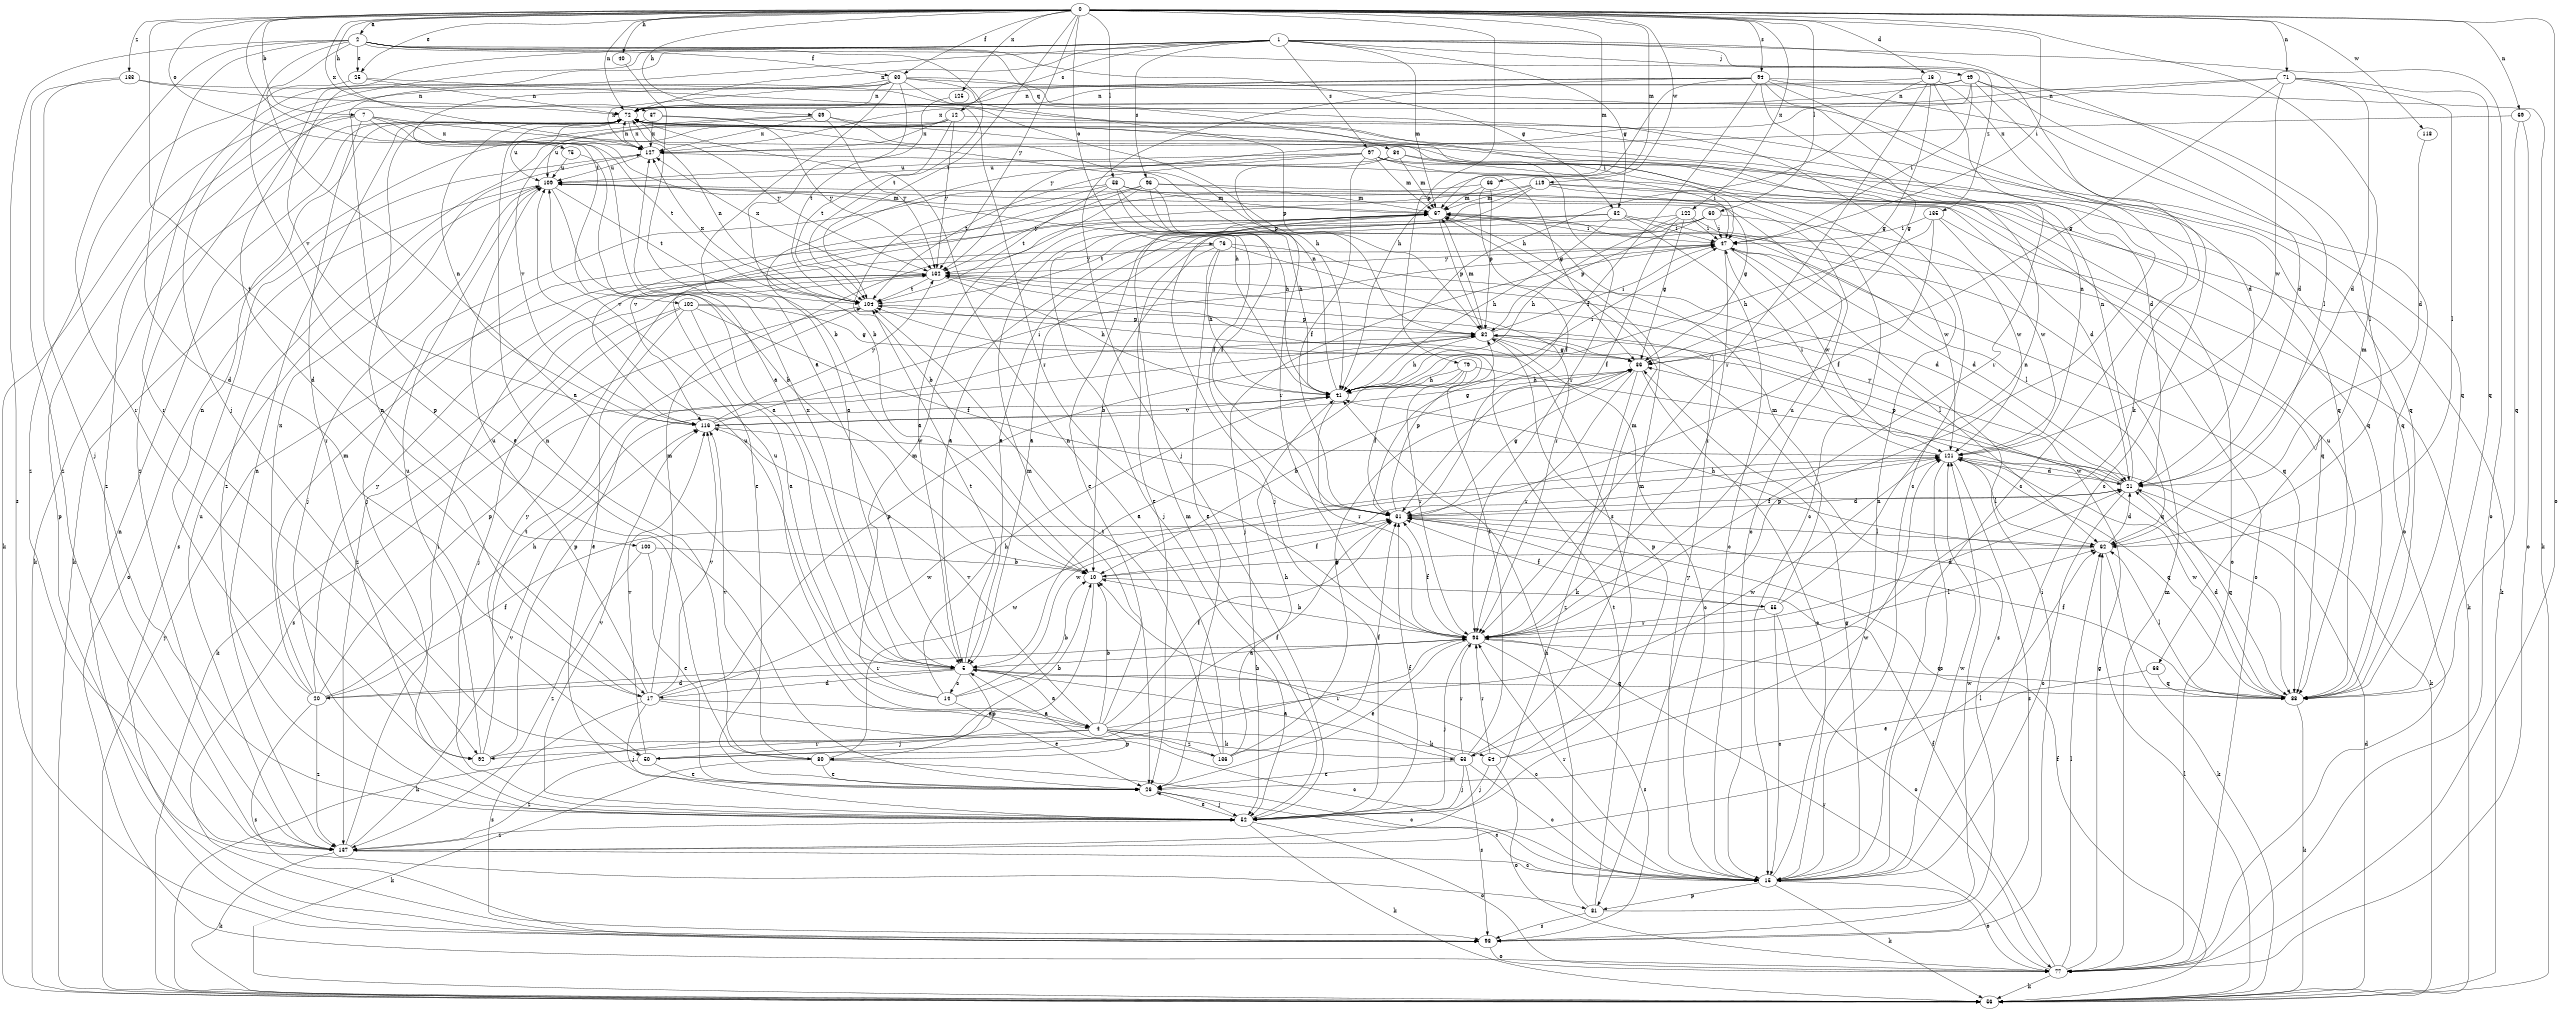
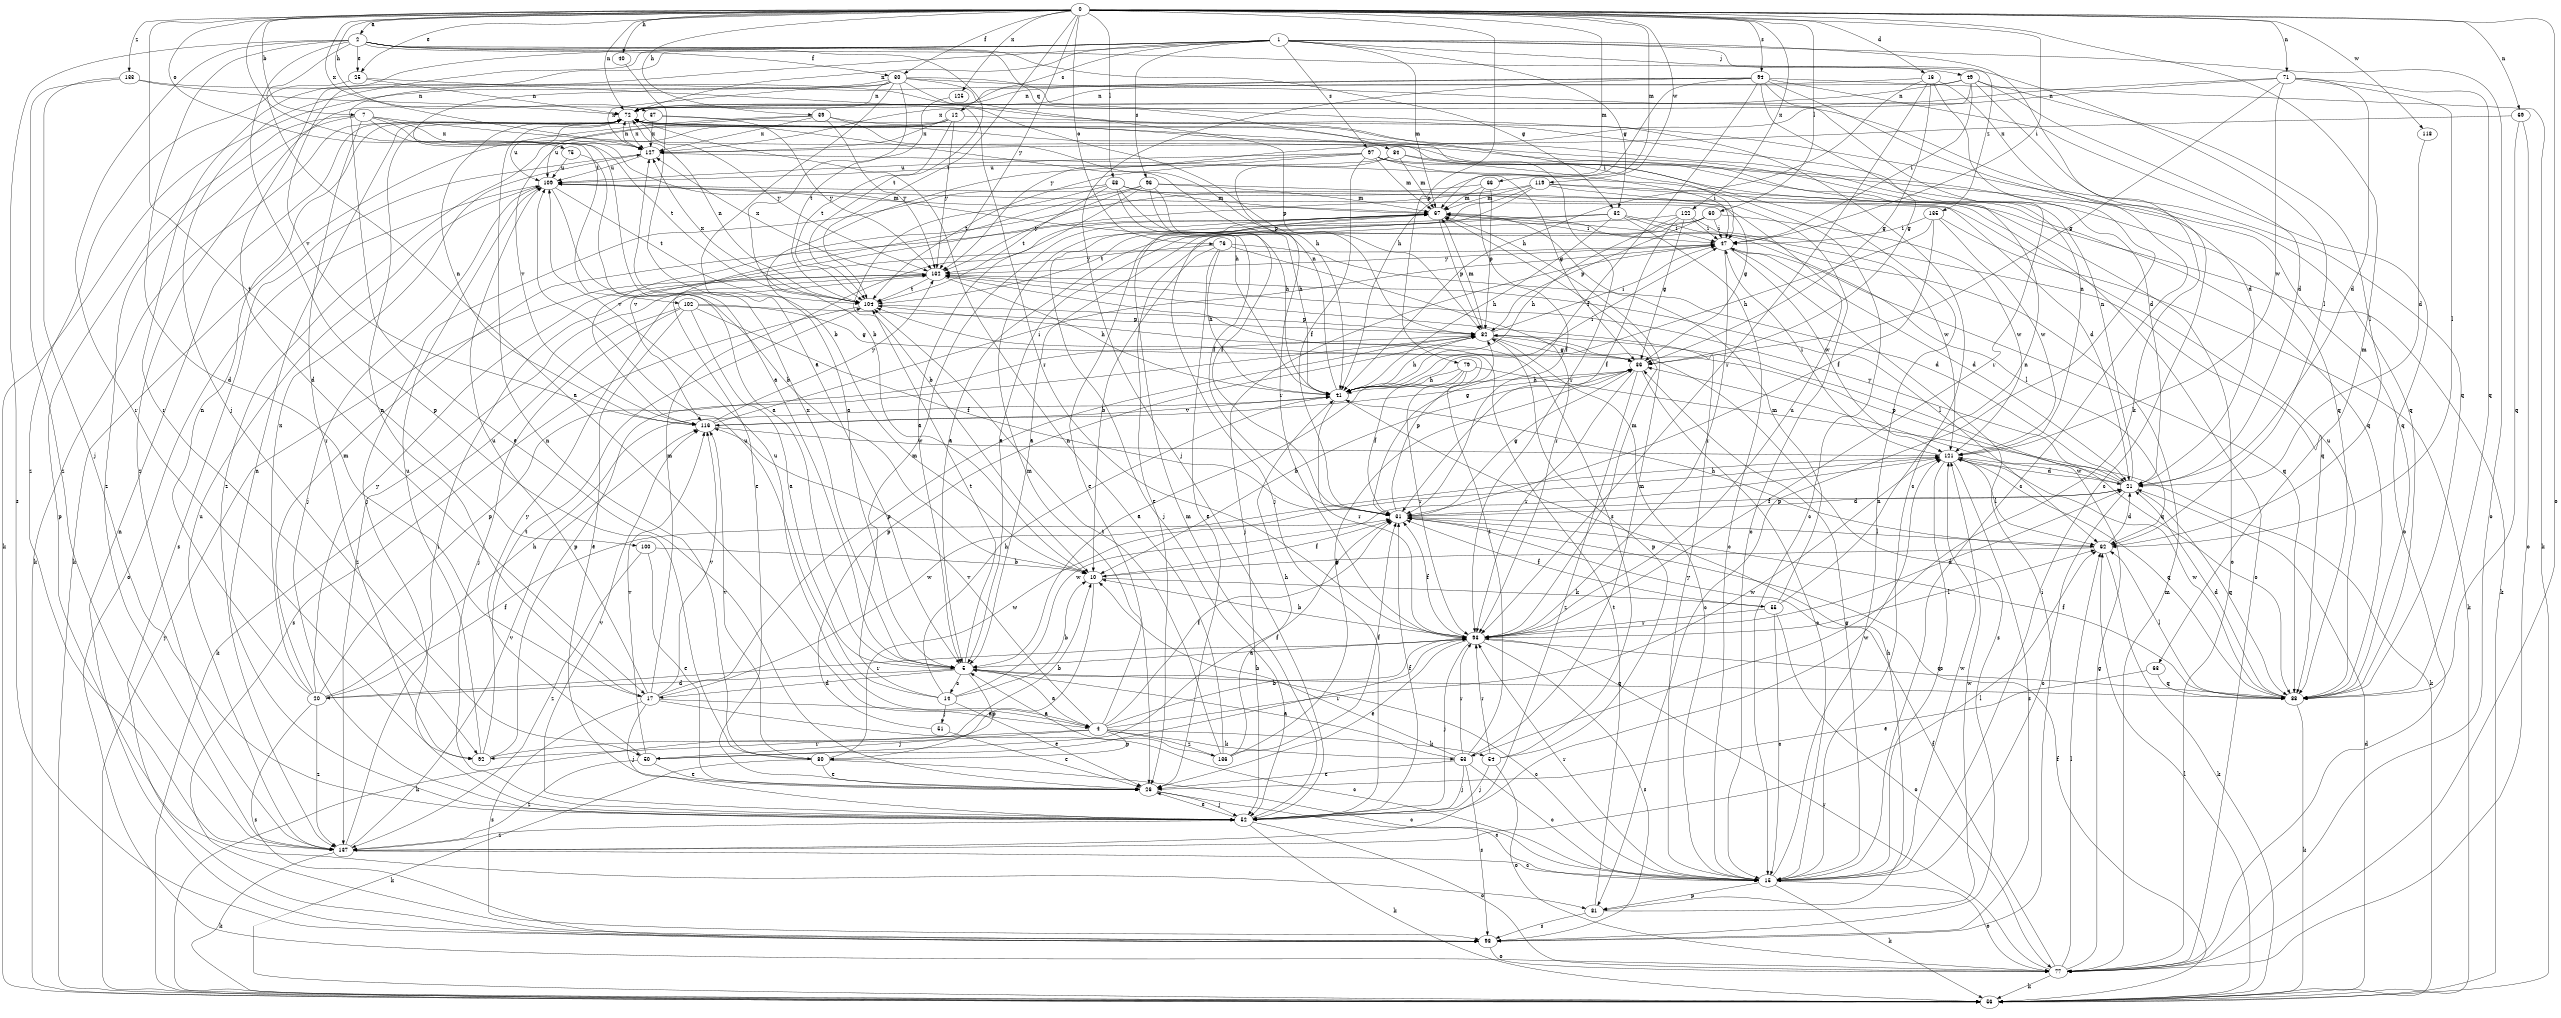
(1534, 621) -> (1881, 638)
(1107, 654) -> (1261, 683)
none -> (941, 729)
